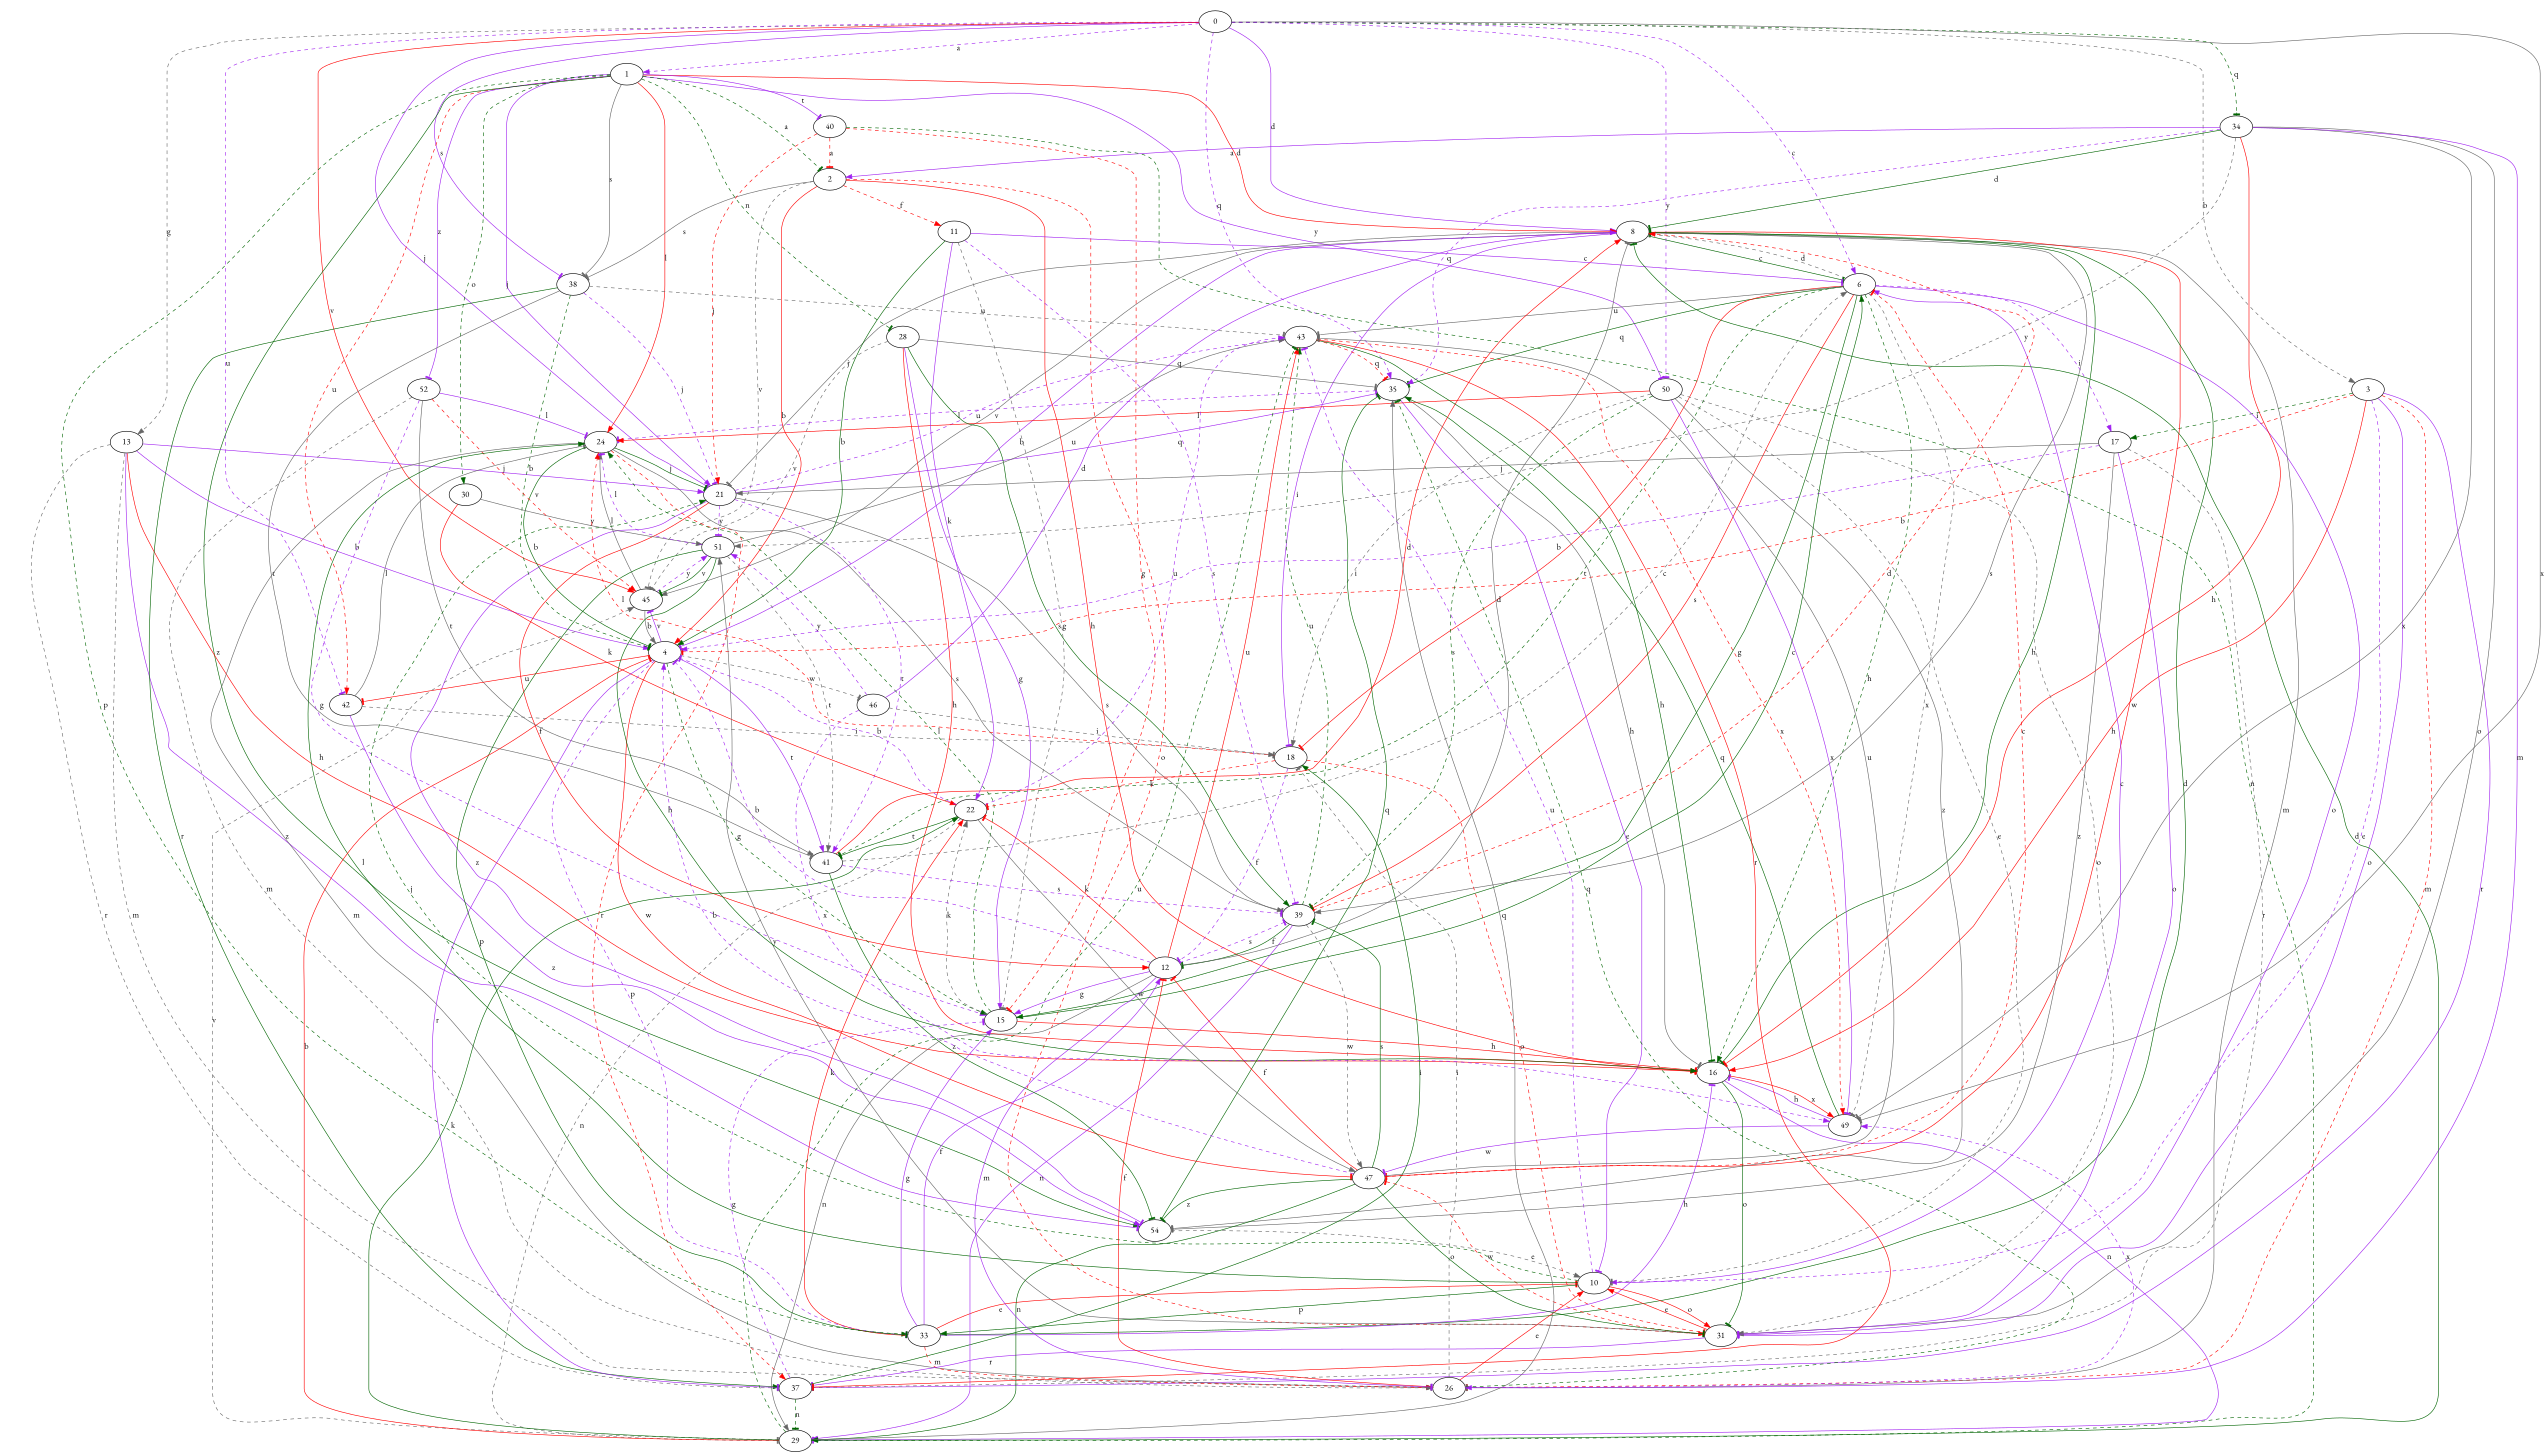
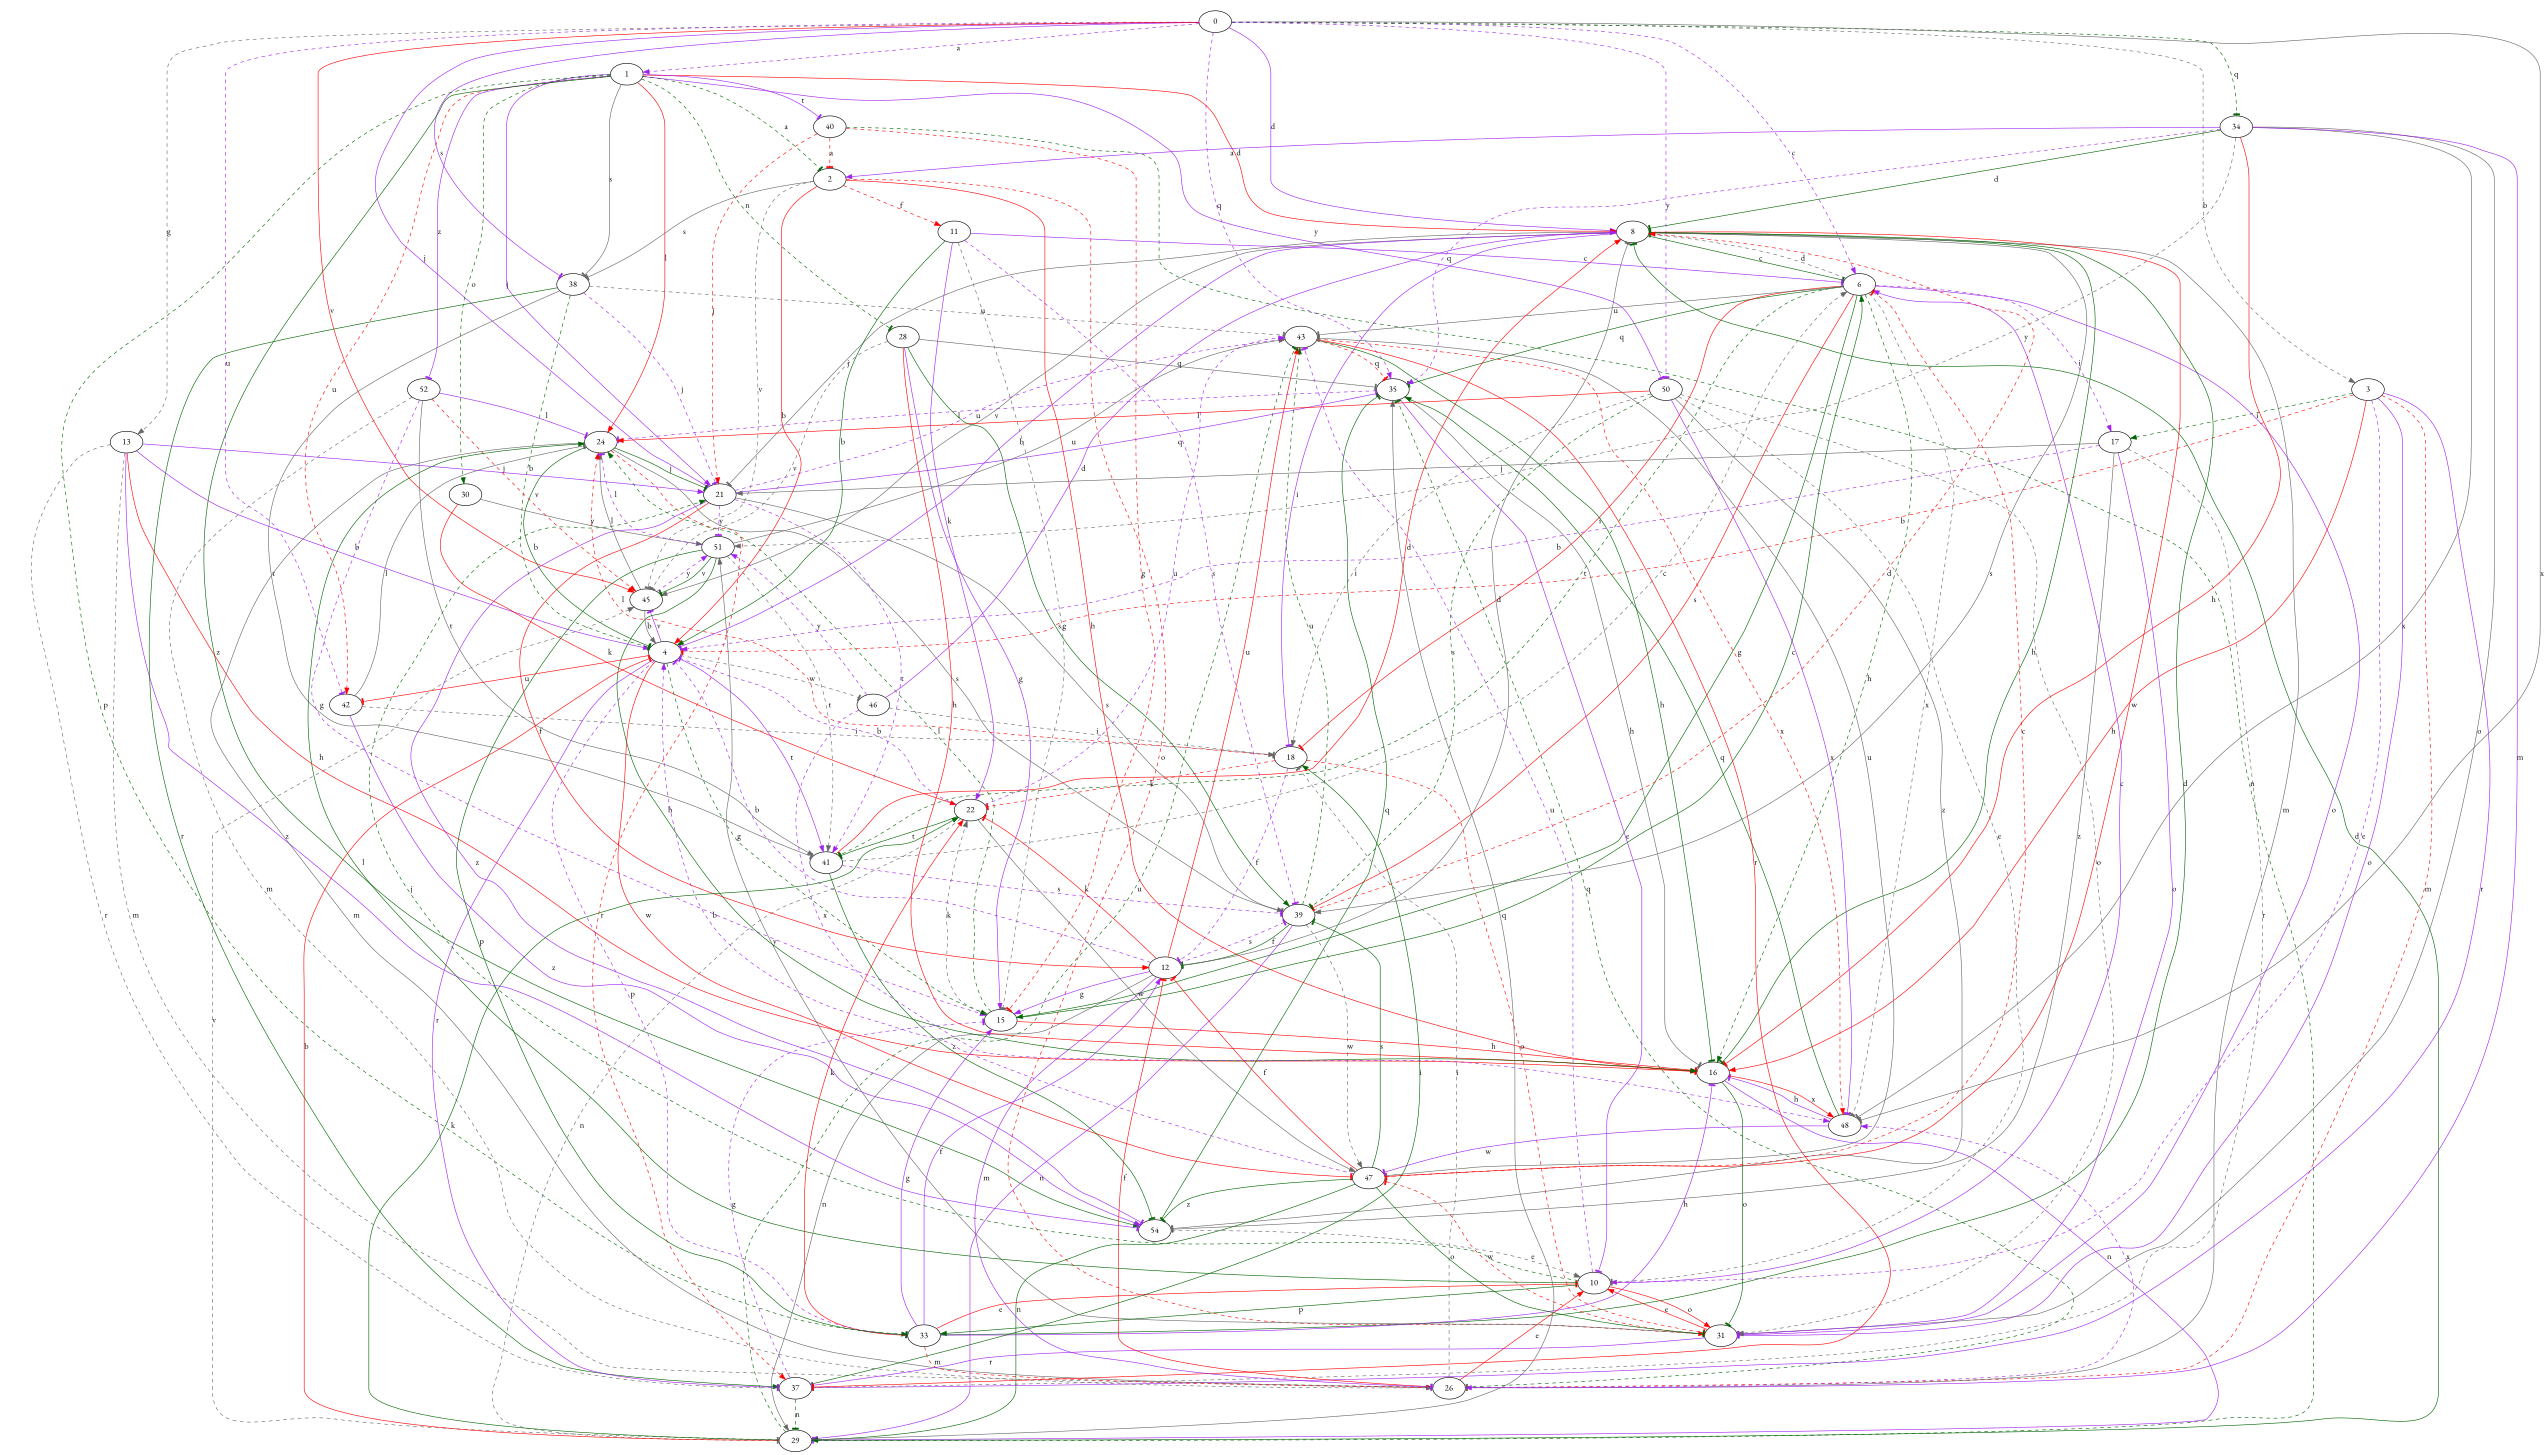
(1845, 1125) -> (1845, 1125)
